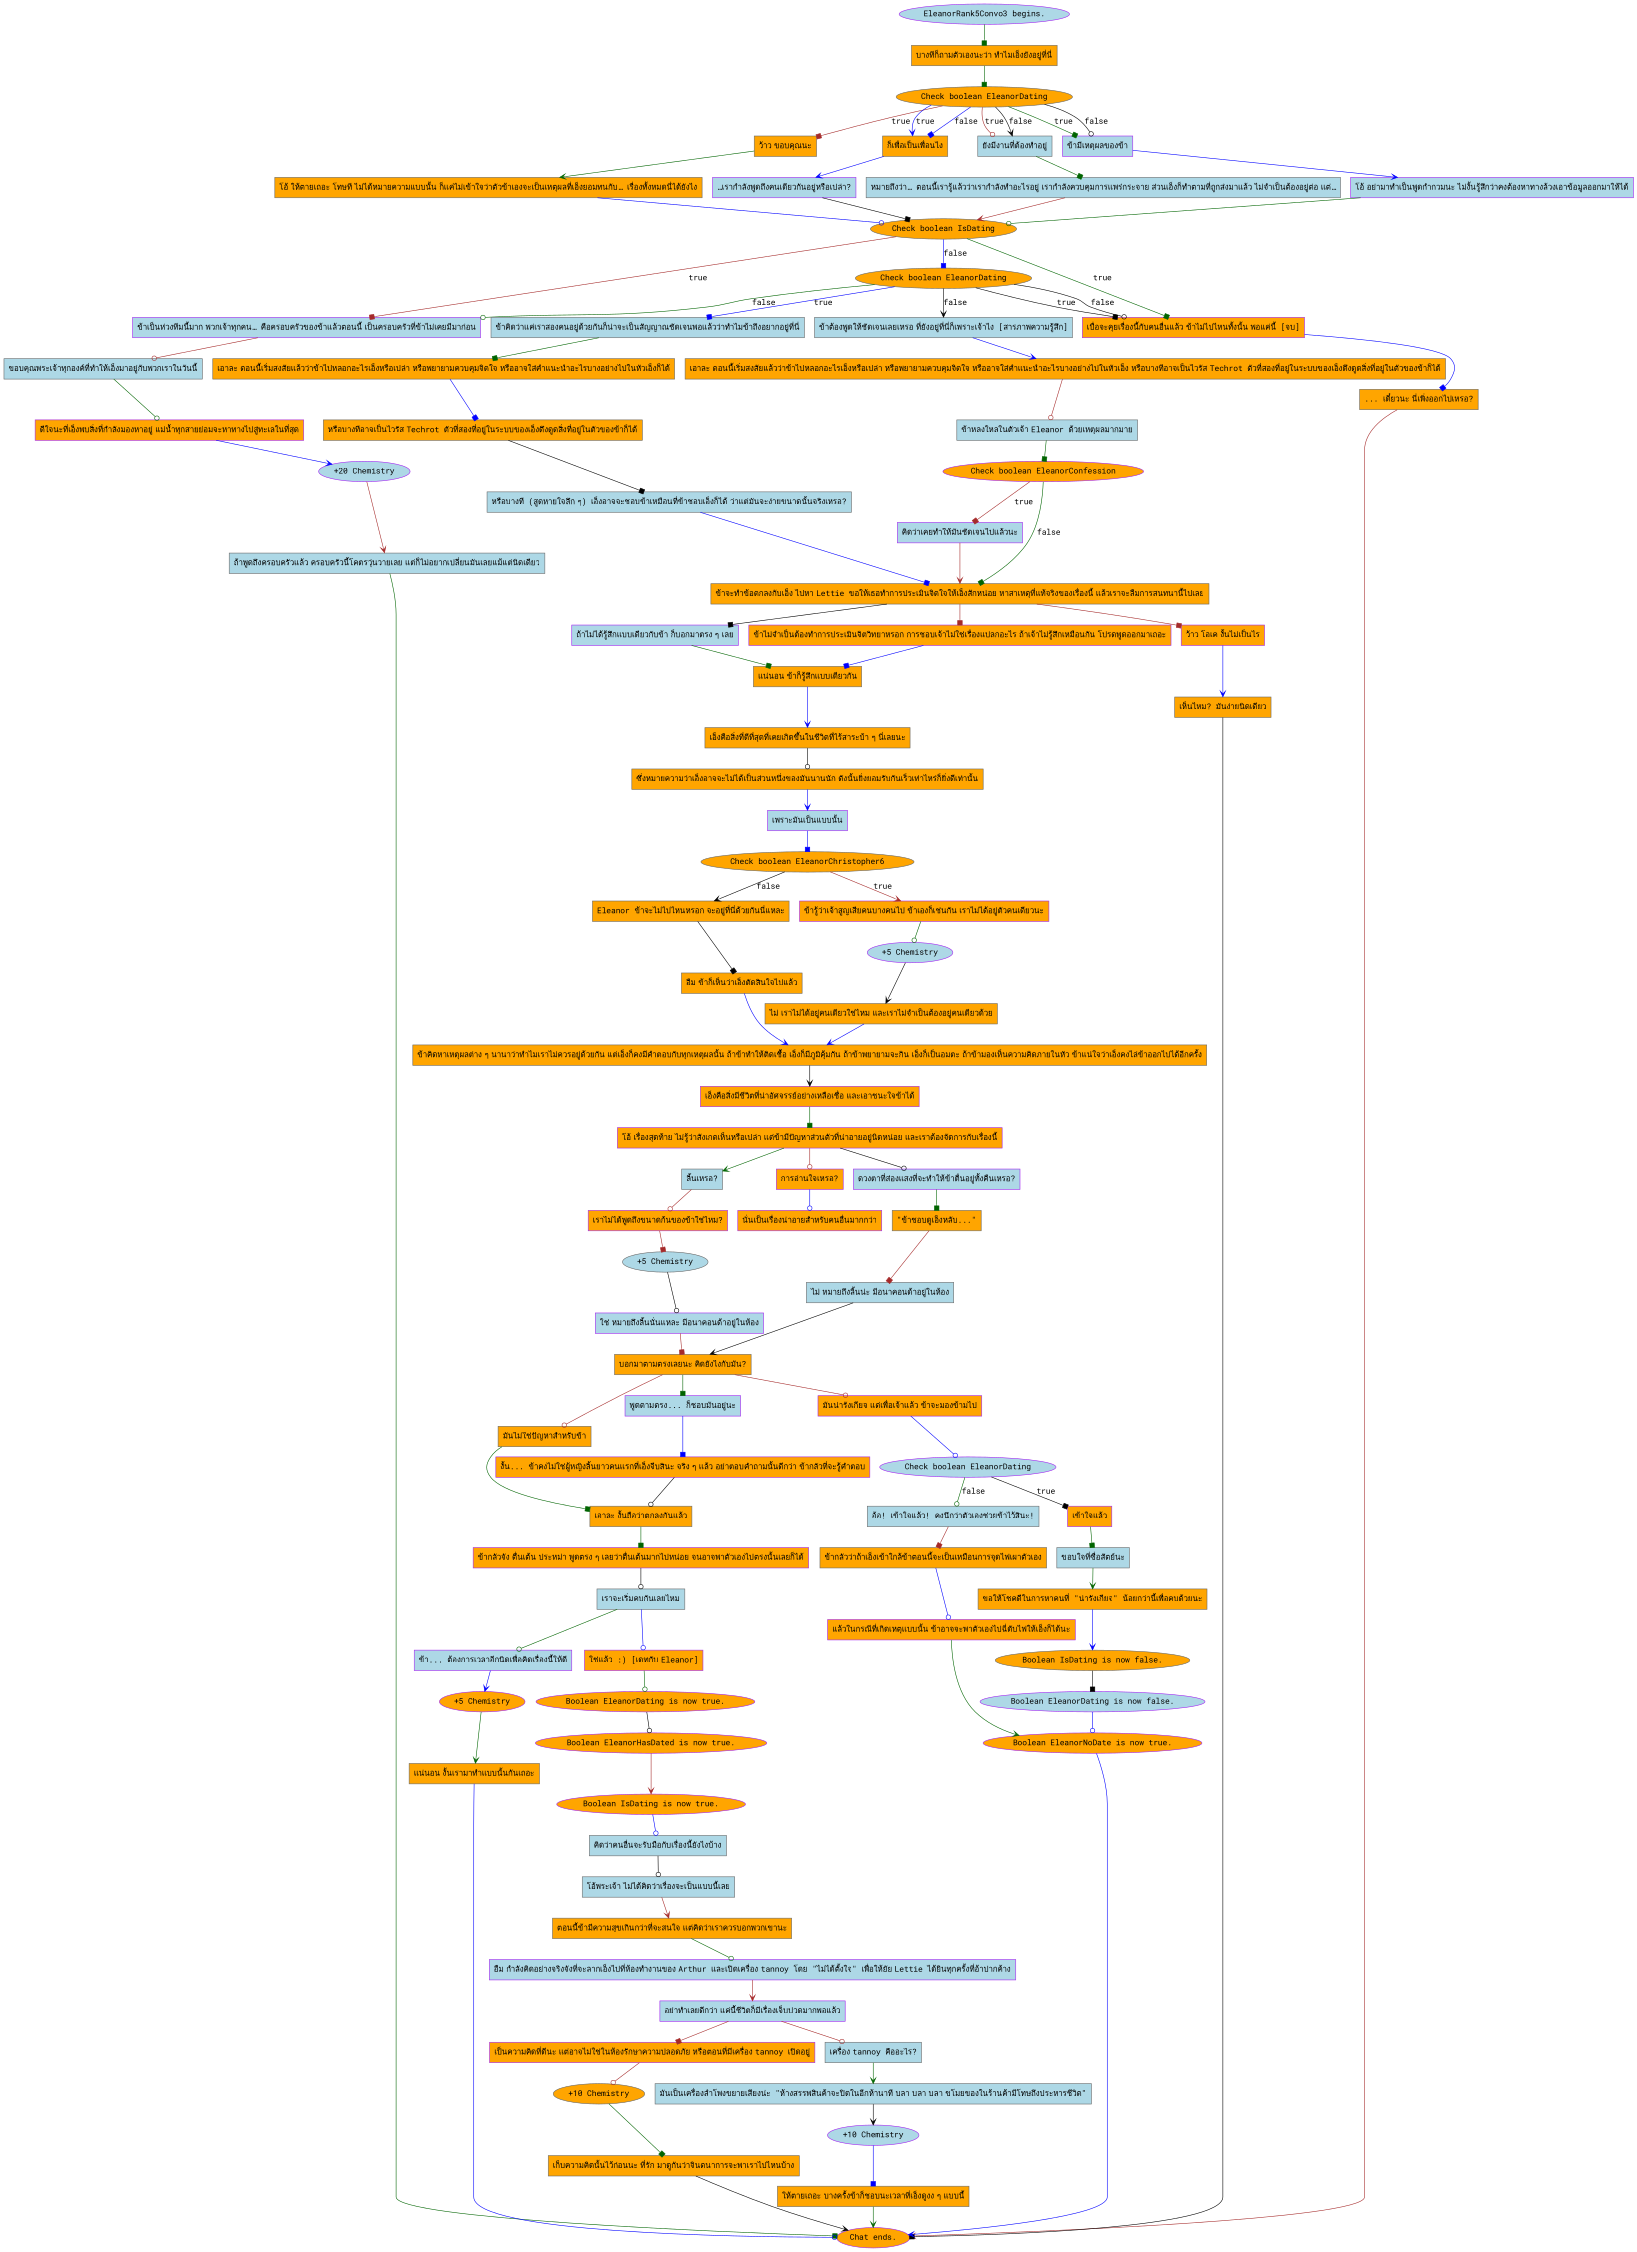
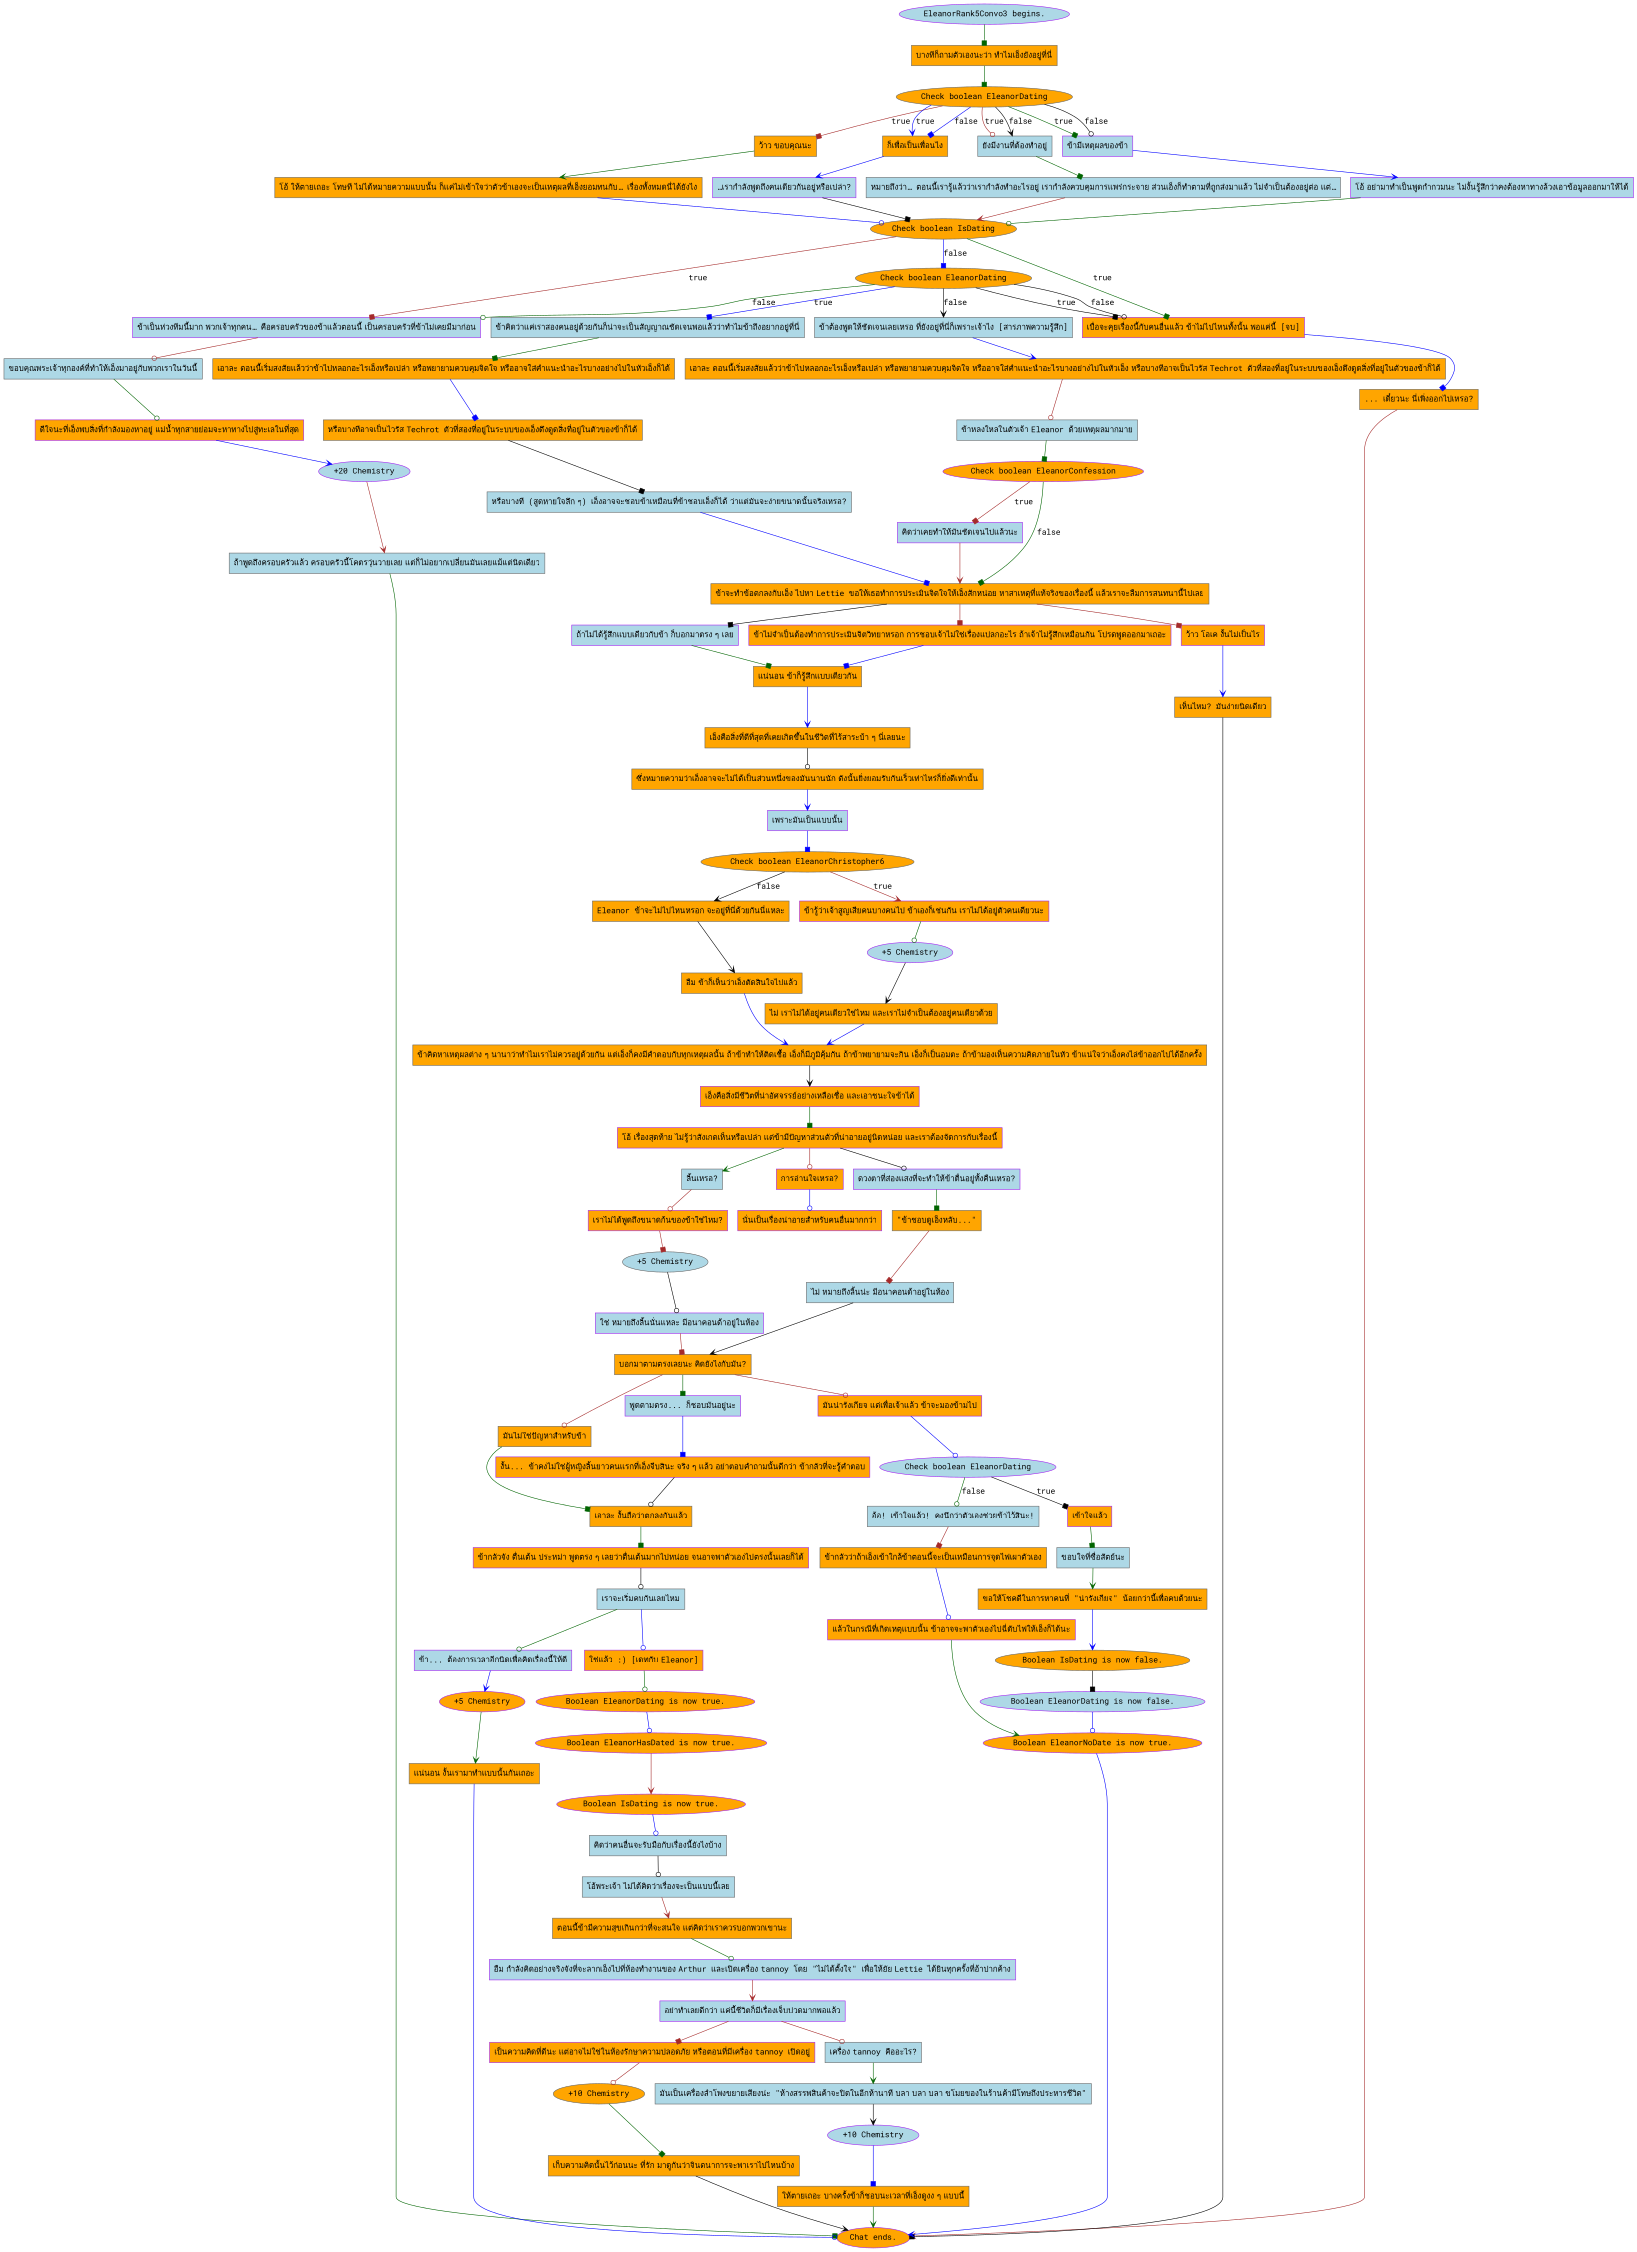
(715, 945) -> (715, 945)
(648, 1720) -> (648, 1720)
